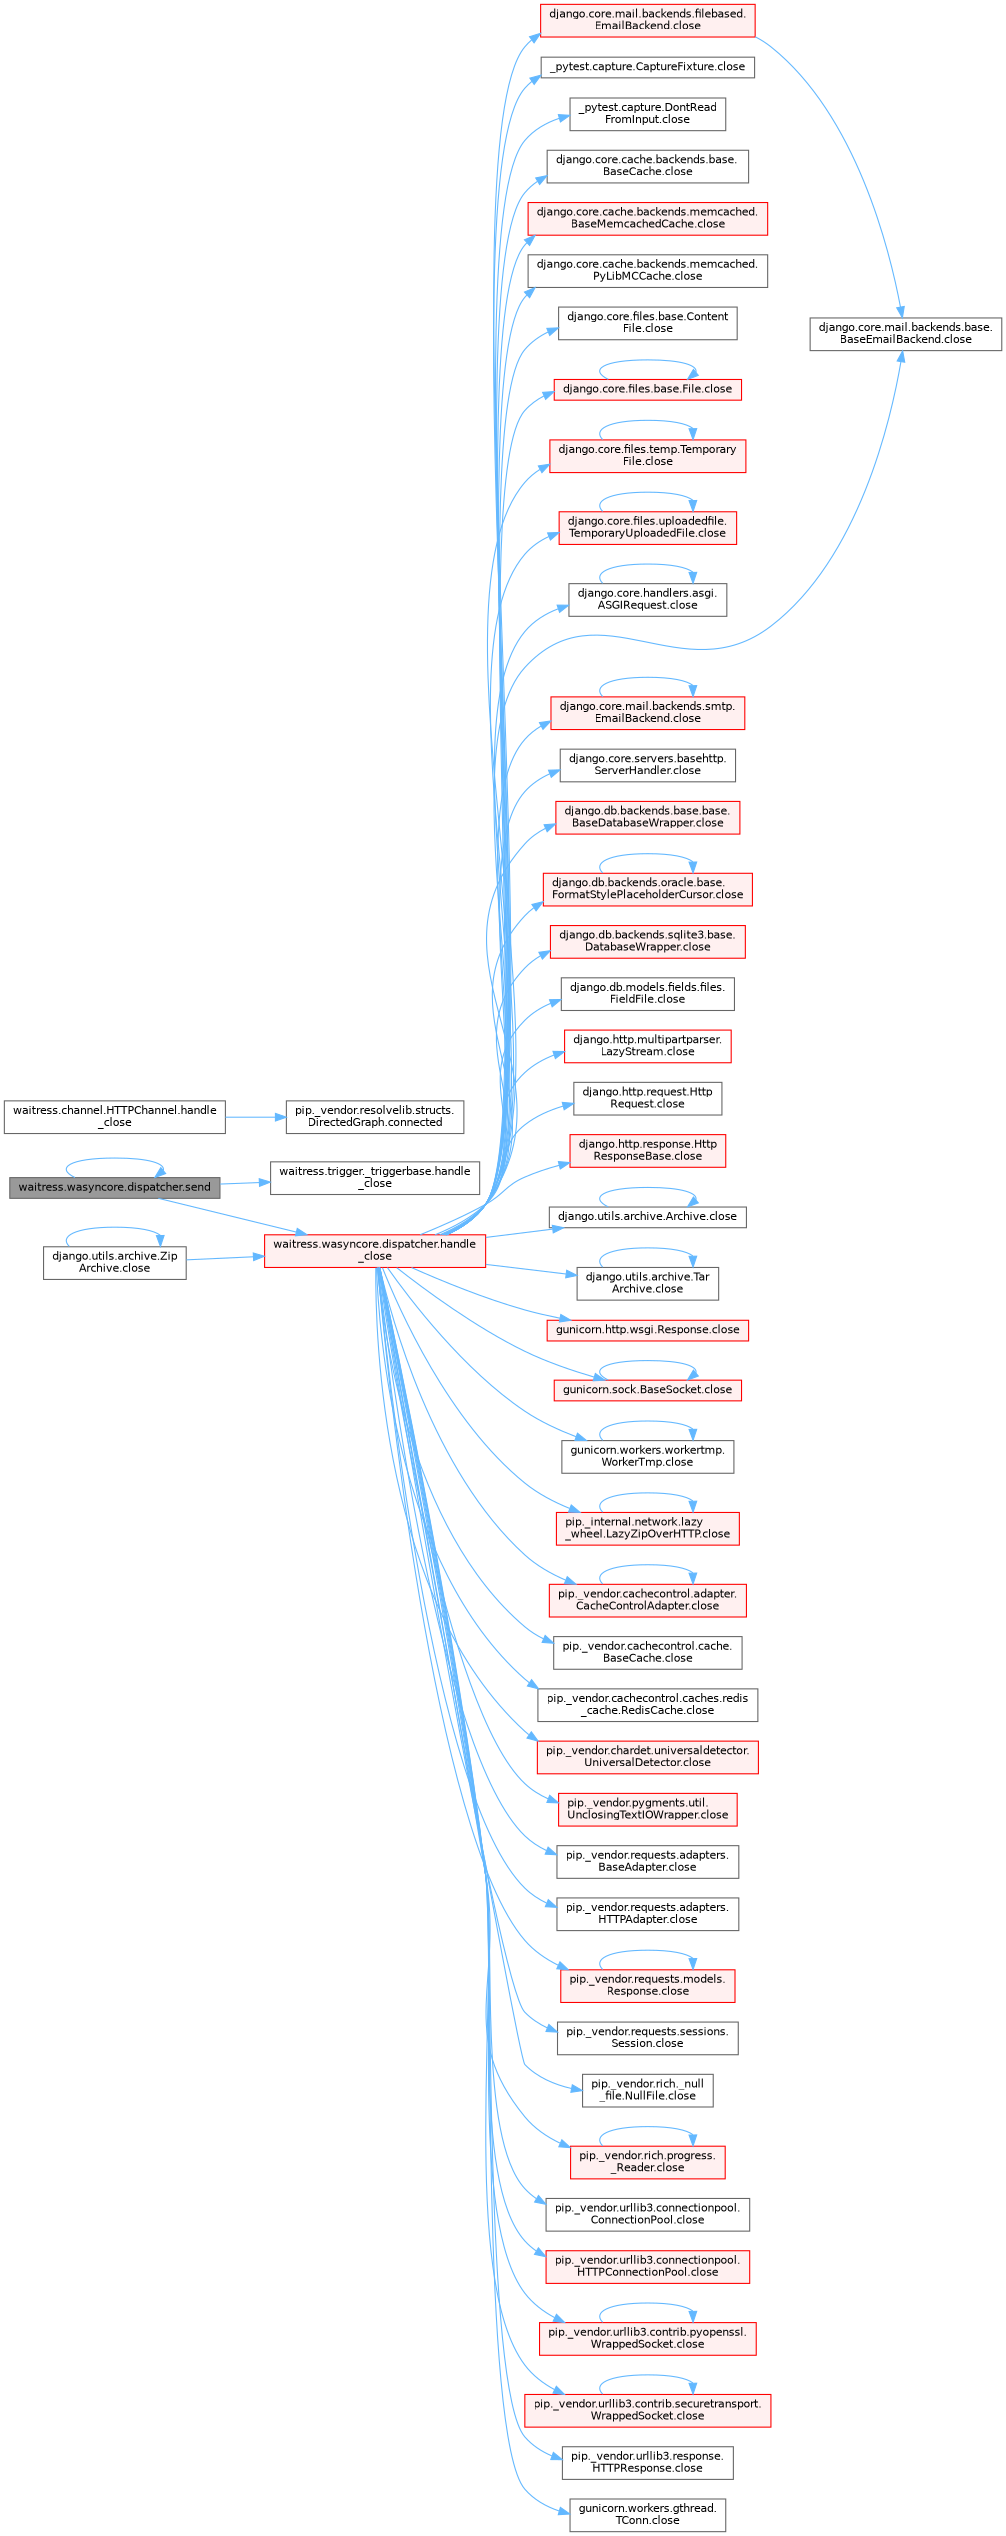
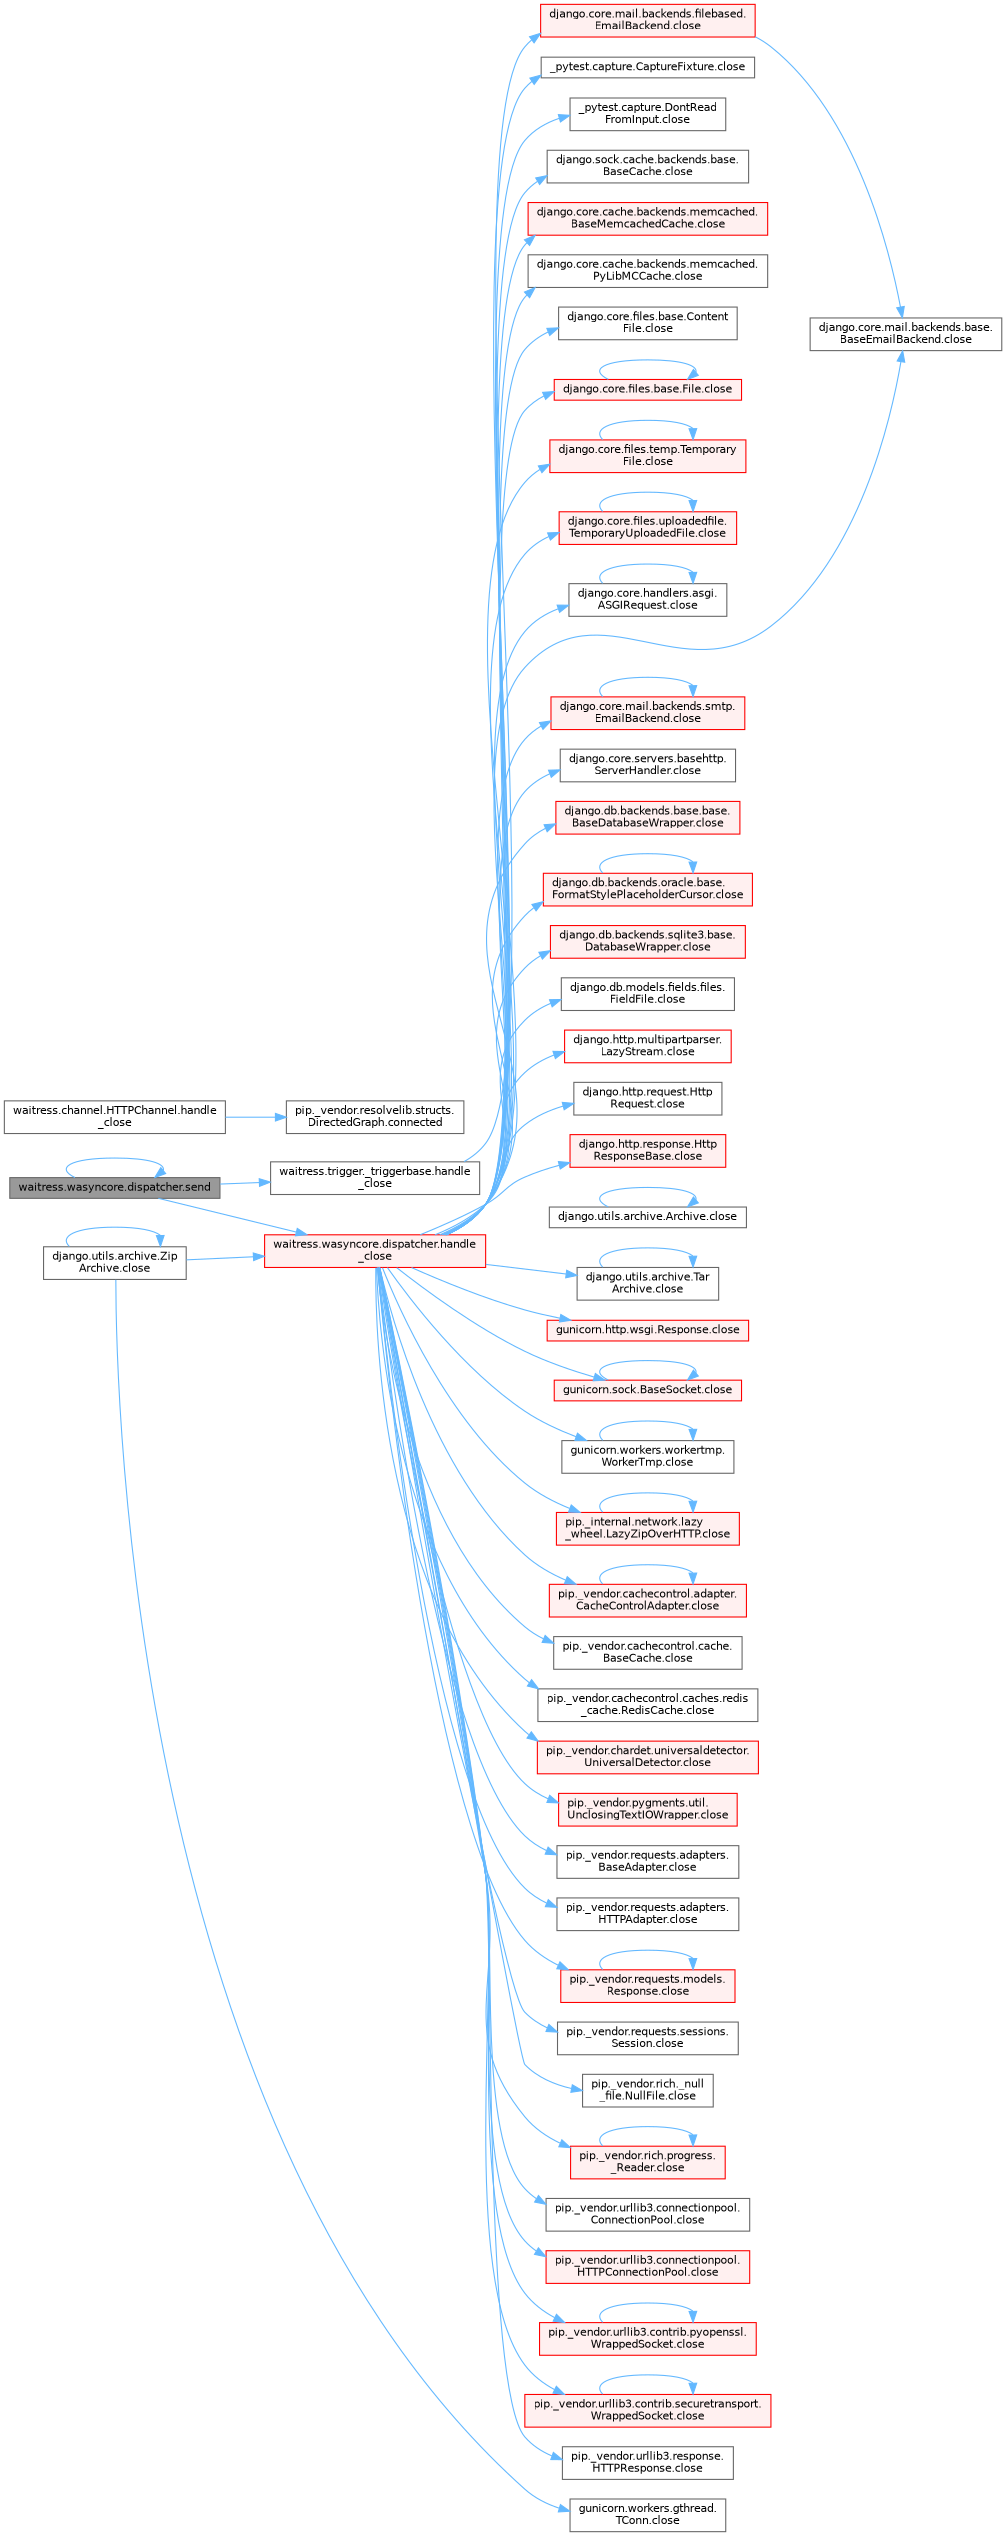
(648, 167) -> (648, 167)
(502, 645) -> (504, 604)
(519, 1233) -> none
(487, 1896) -> (213, 1945)
